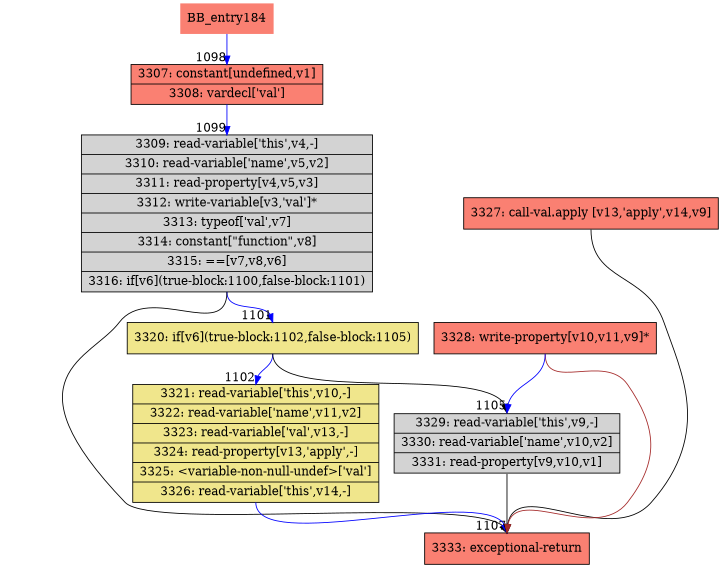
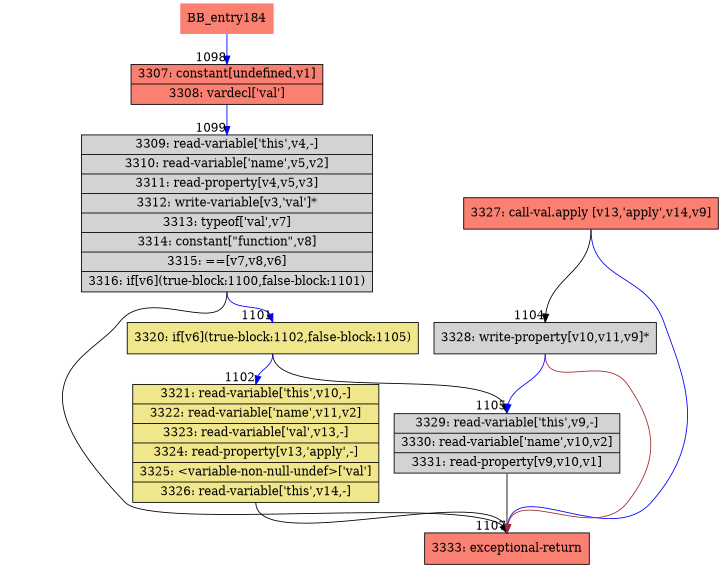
none -> (571, 273)
(545, 338) -> (545, 338)
(686, 432) -> (686, 432)
(377, 518) -> (377, 518)
